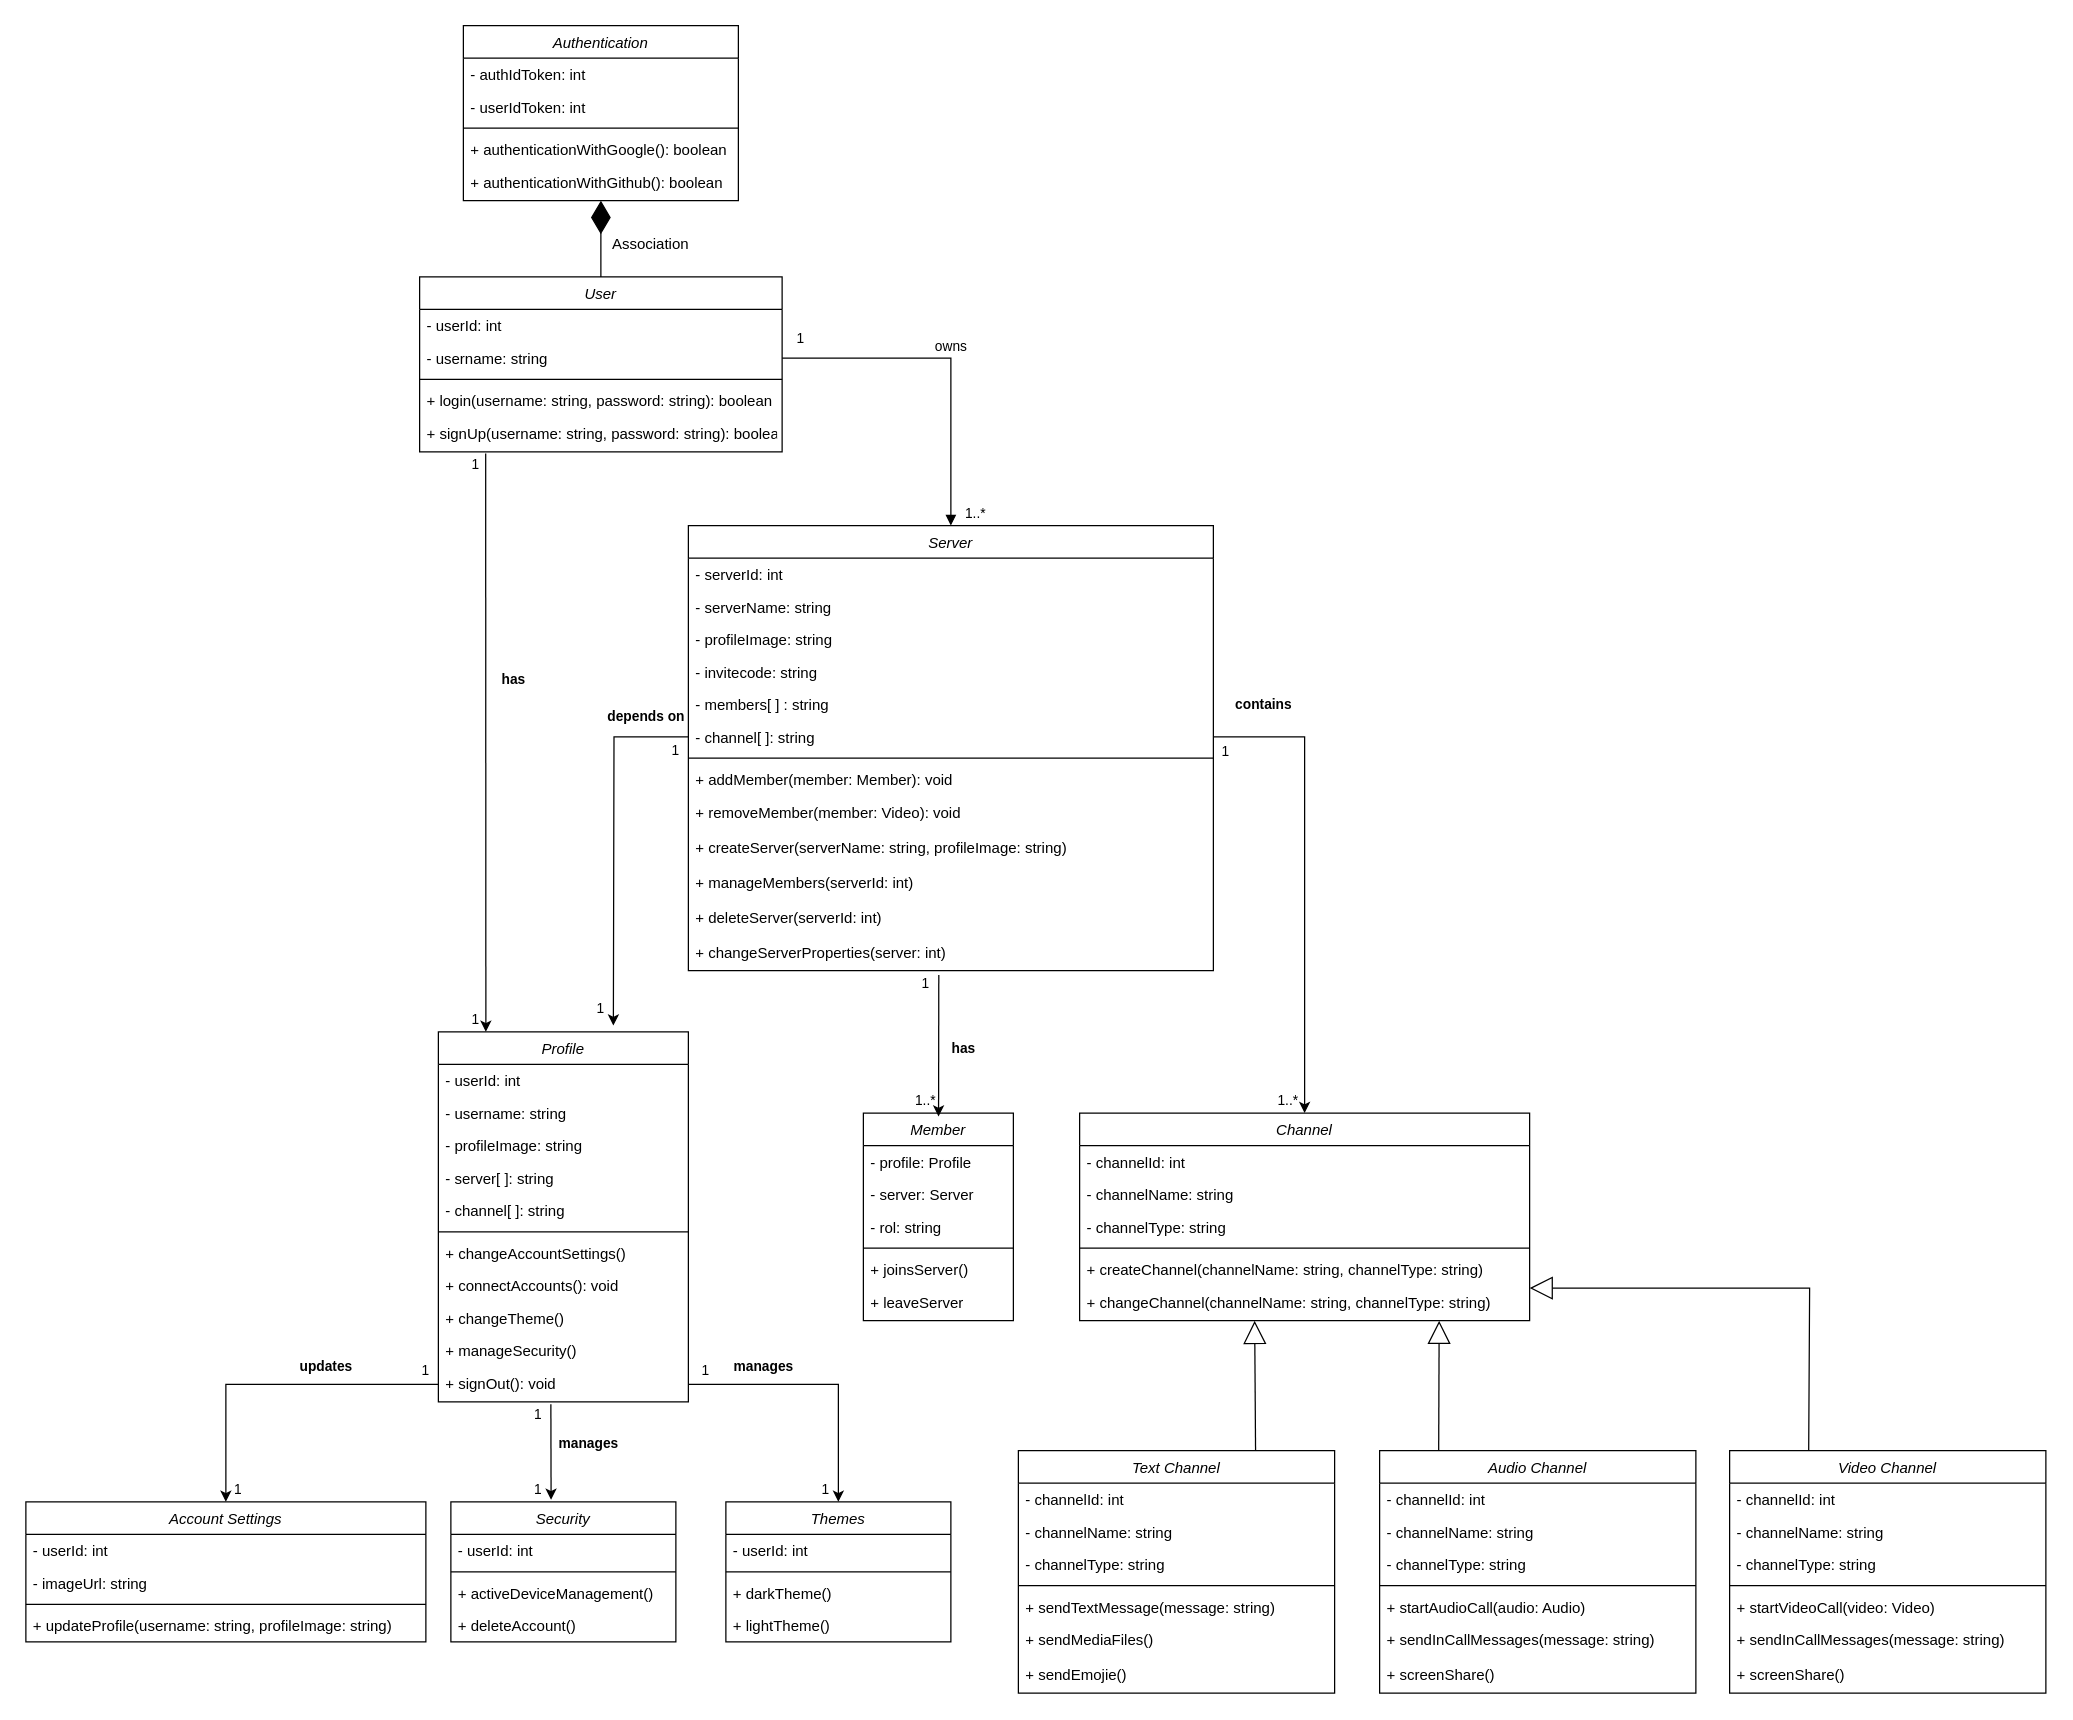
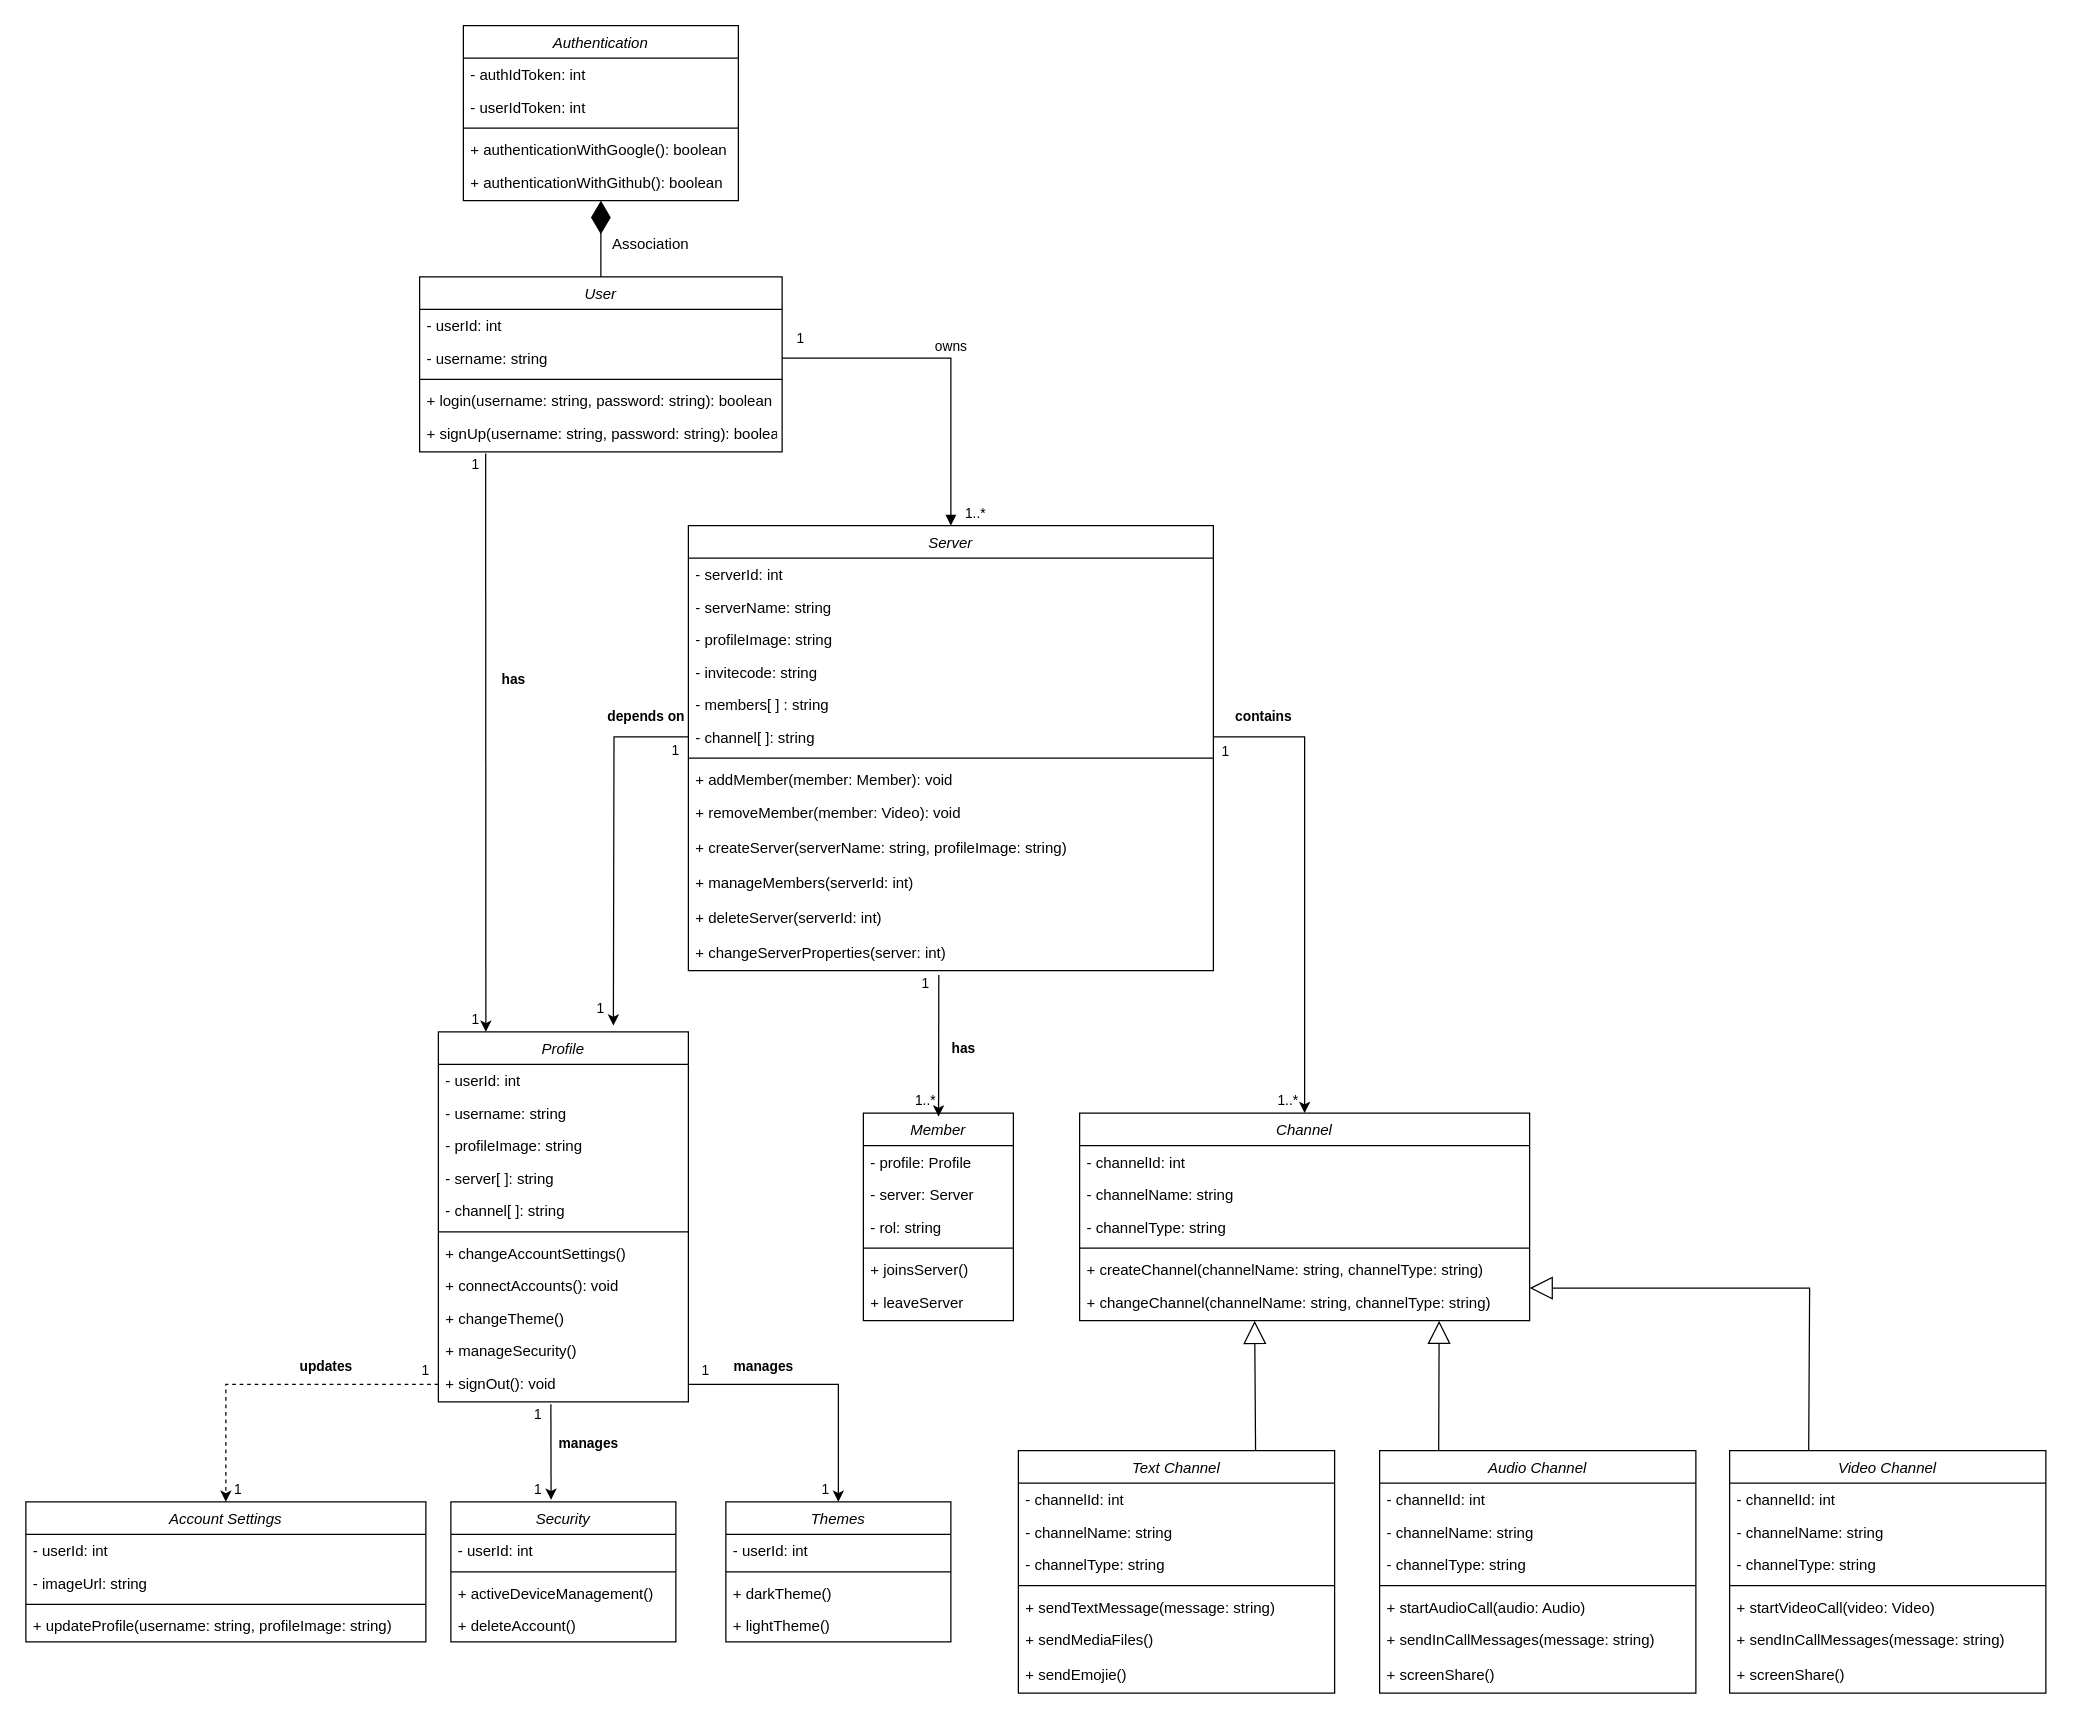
(1263, 704) -> (1263, 717)
(277, 1384) -> (277, 1384)
